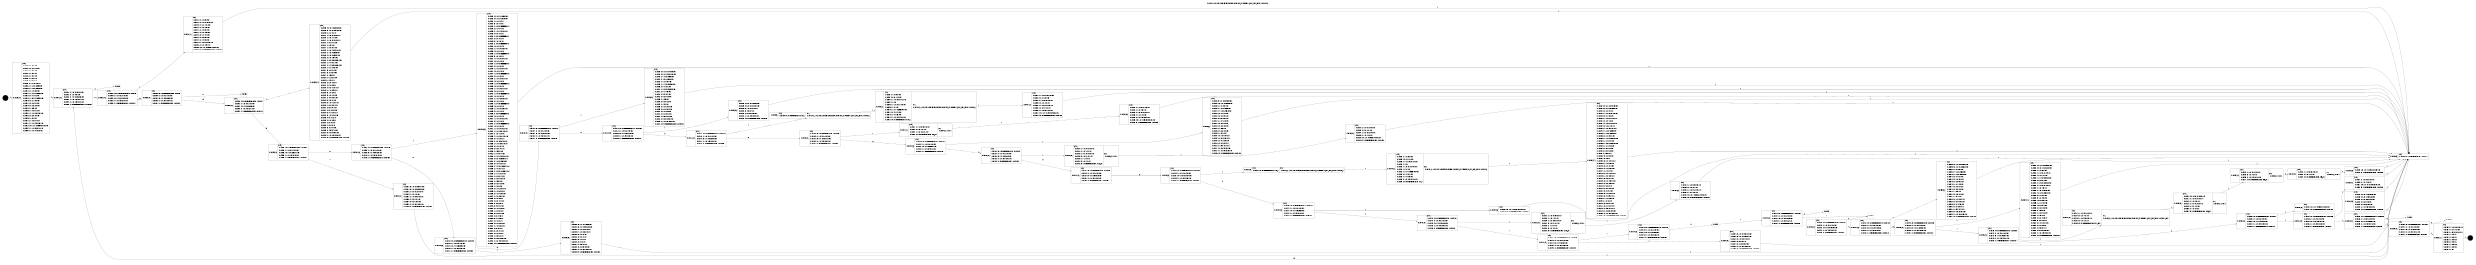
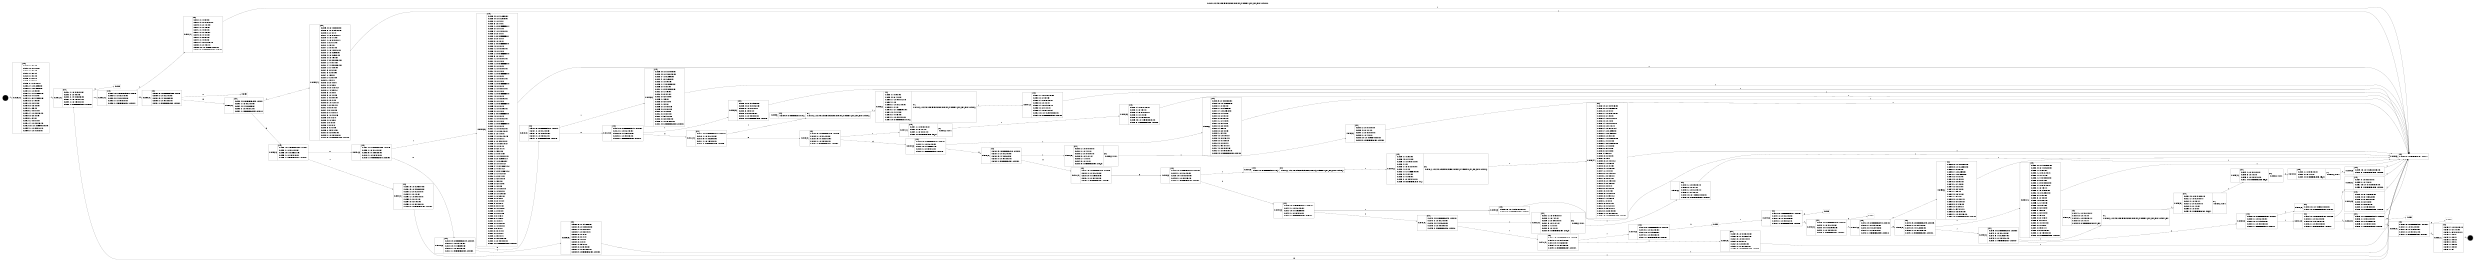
(140, 100) -> (139, 98)
(1834, 217) -> (1804, 223)
